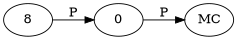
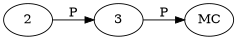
(28, 20) -> (28, 20)
(119, 20) -> (119, 20)
